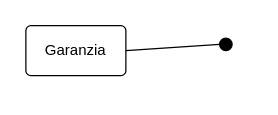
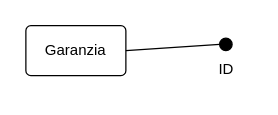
none -> (226, 69)
